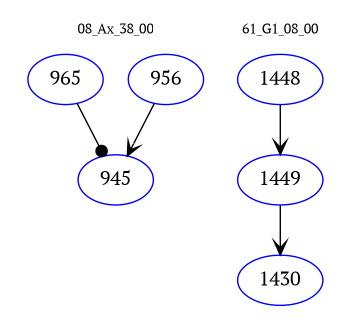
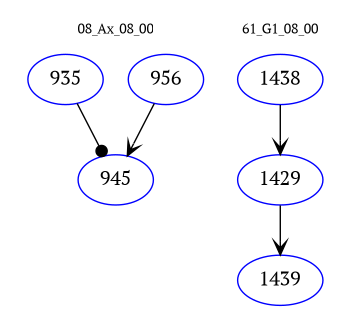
(116, 30) -> (116, 30)
(66, 79) -> (66, 79)
(280, 79) -> (280, 79)
(280, 180) -> (280, 180)
(280, 280) -> (280, 280)
